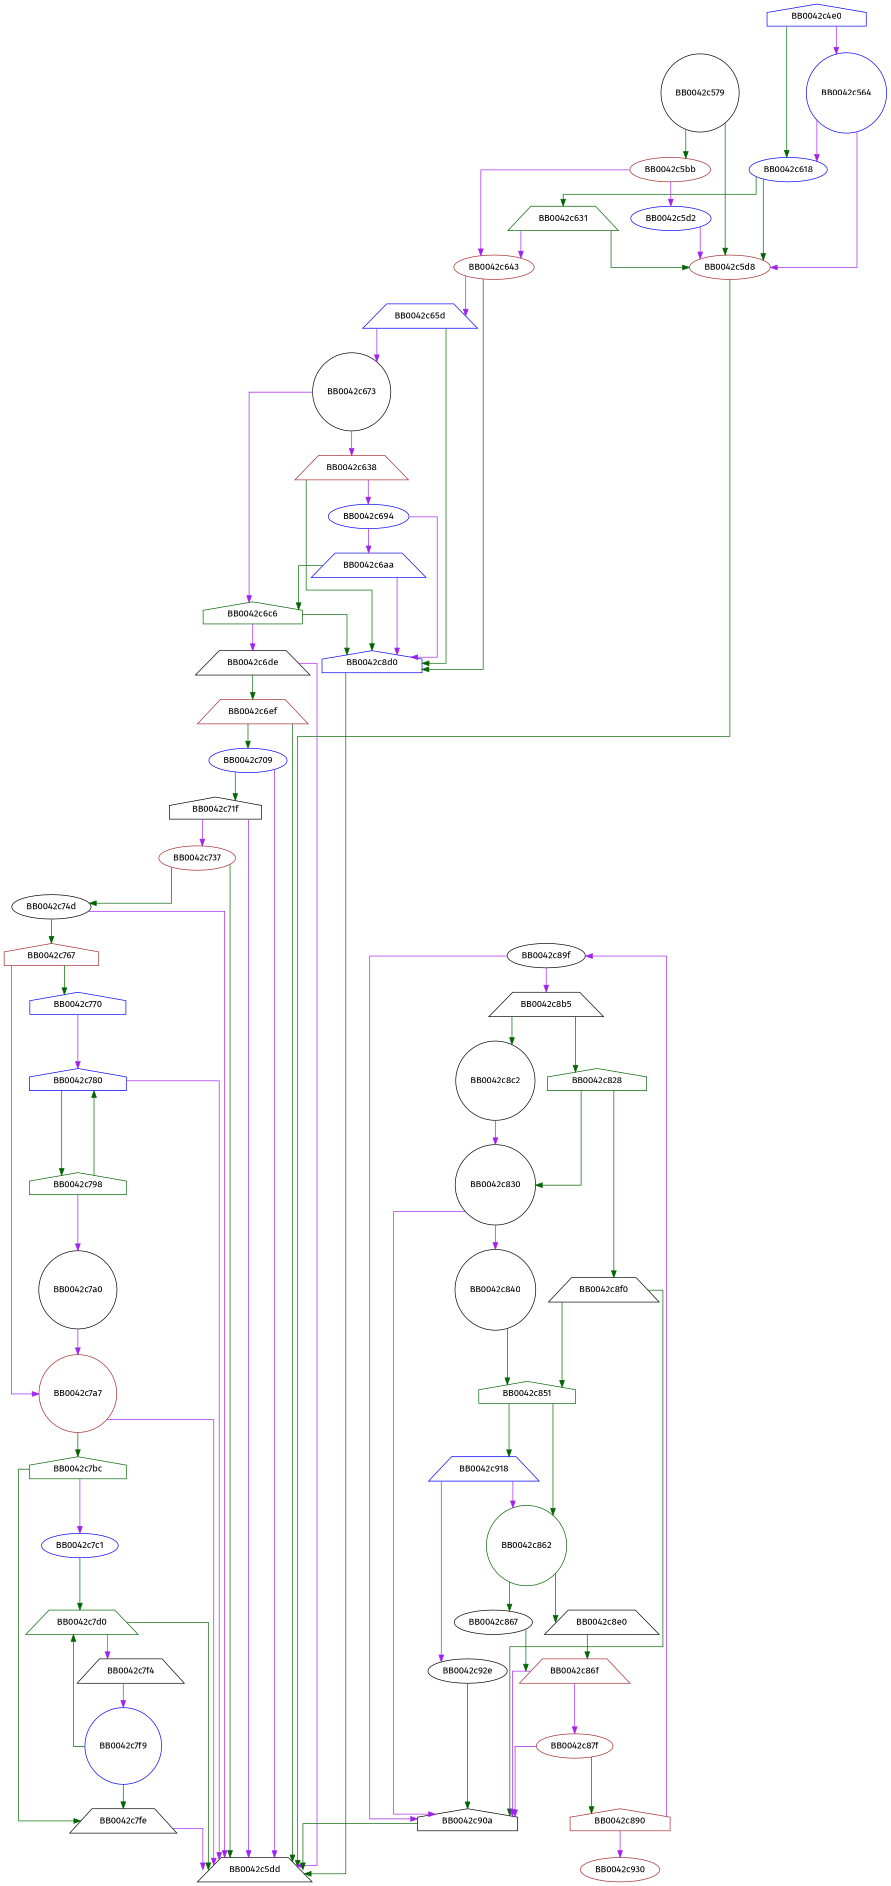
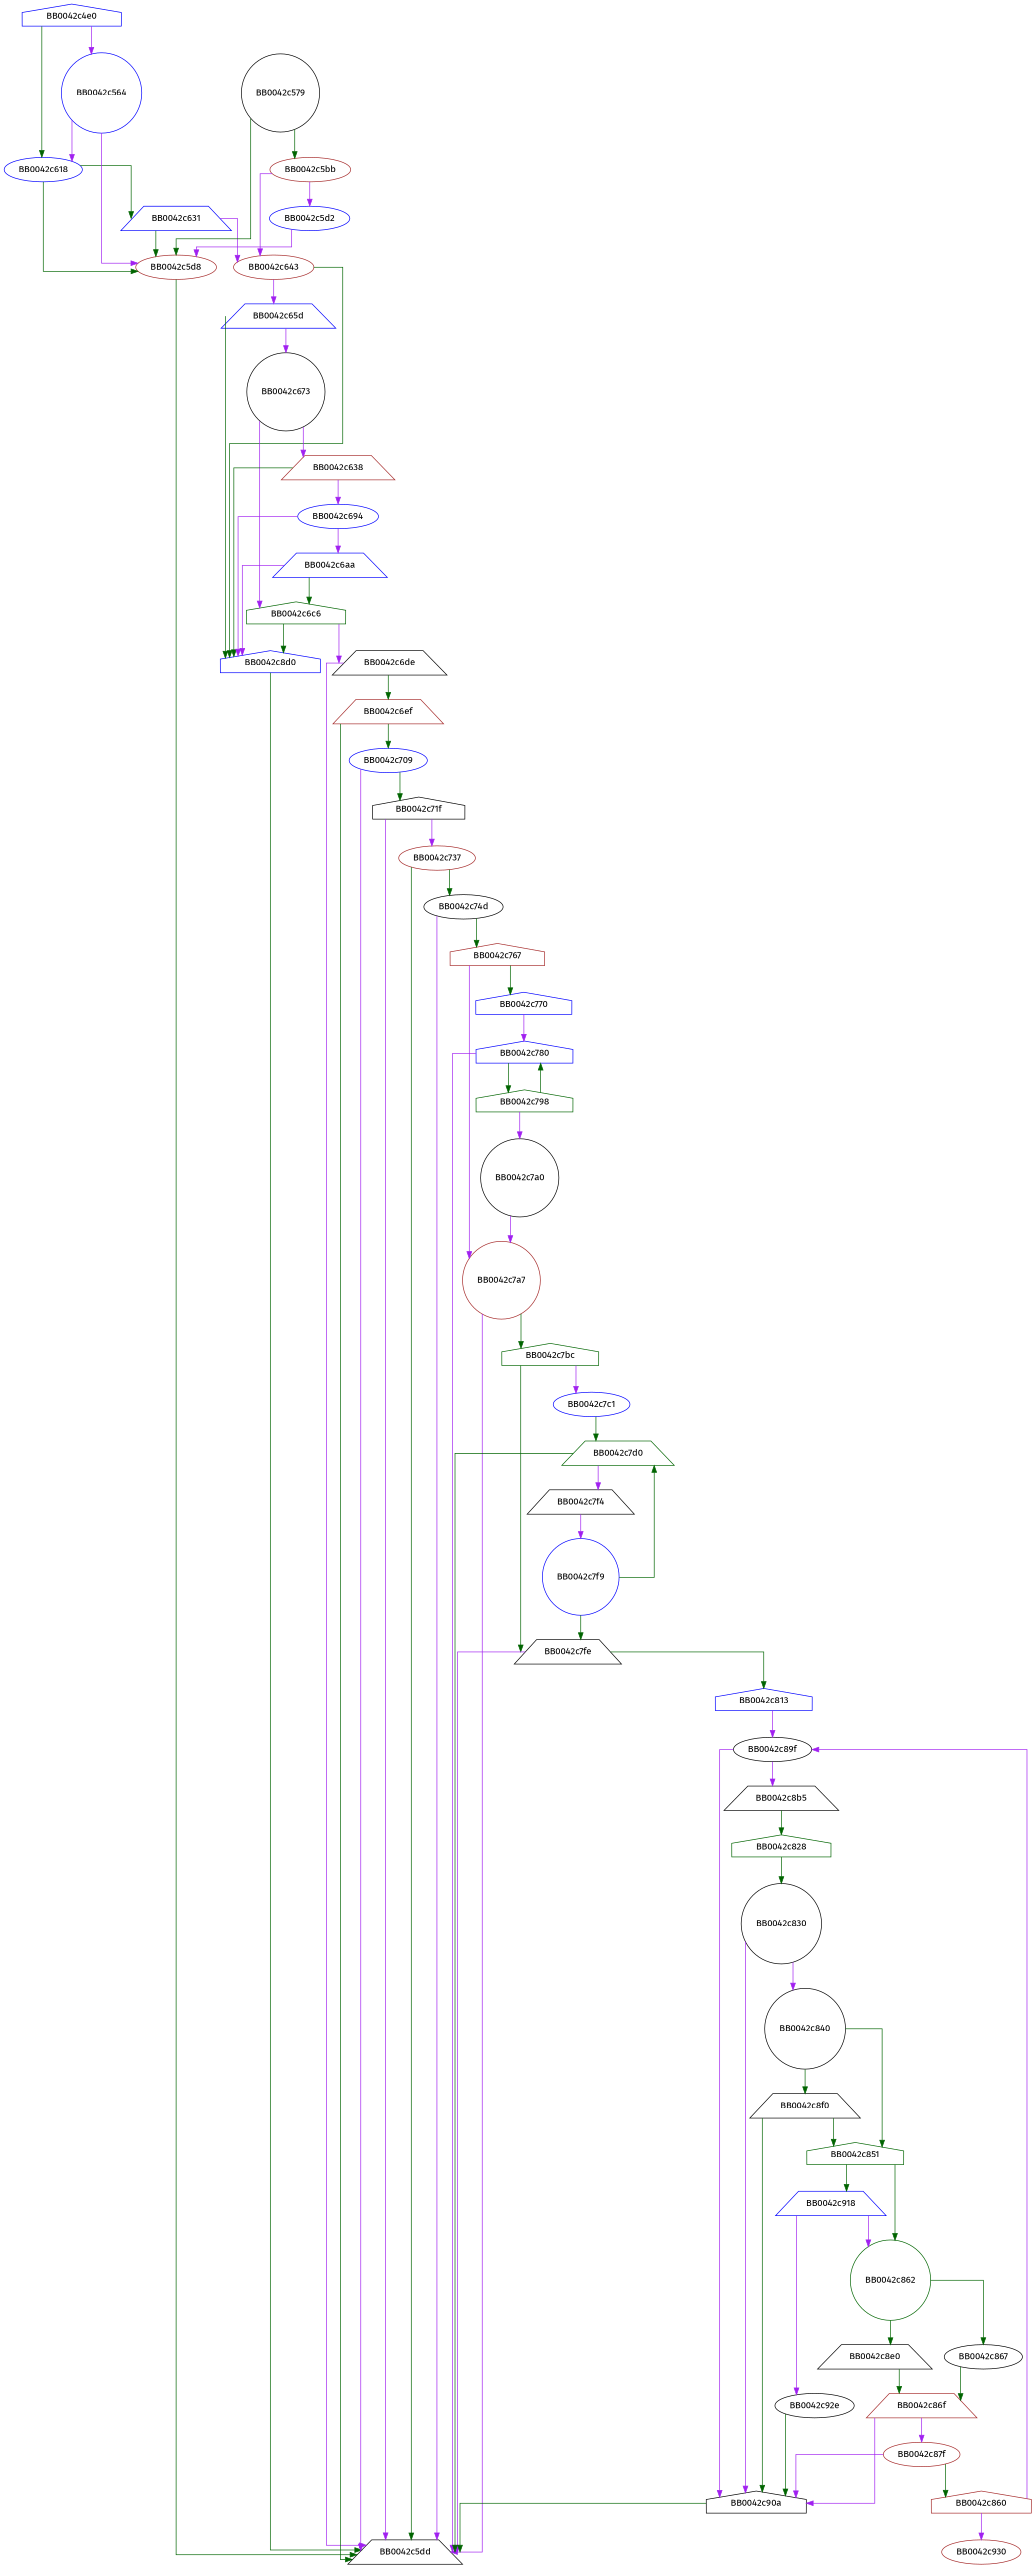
(563, 218) -> (176, 218)
(495, 1081) -> none
(614, 1181) -> (805, 2078)
none -> (764, 1701)
(620, 1821) -> (981, 2503)
